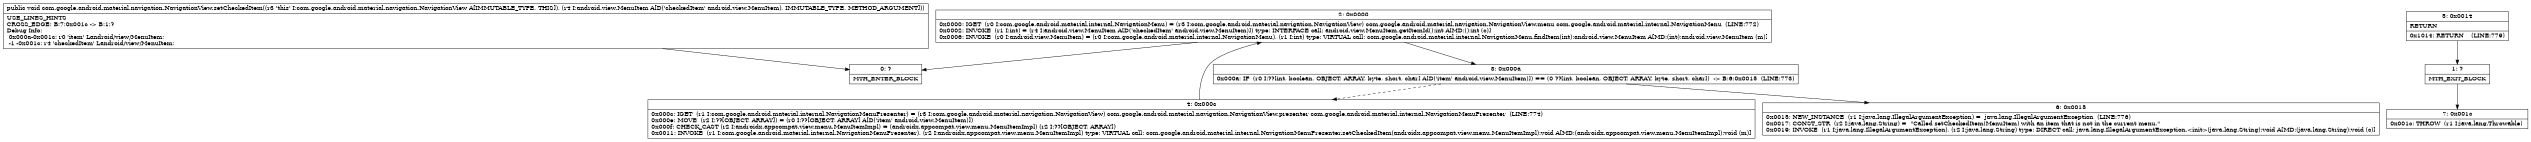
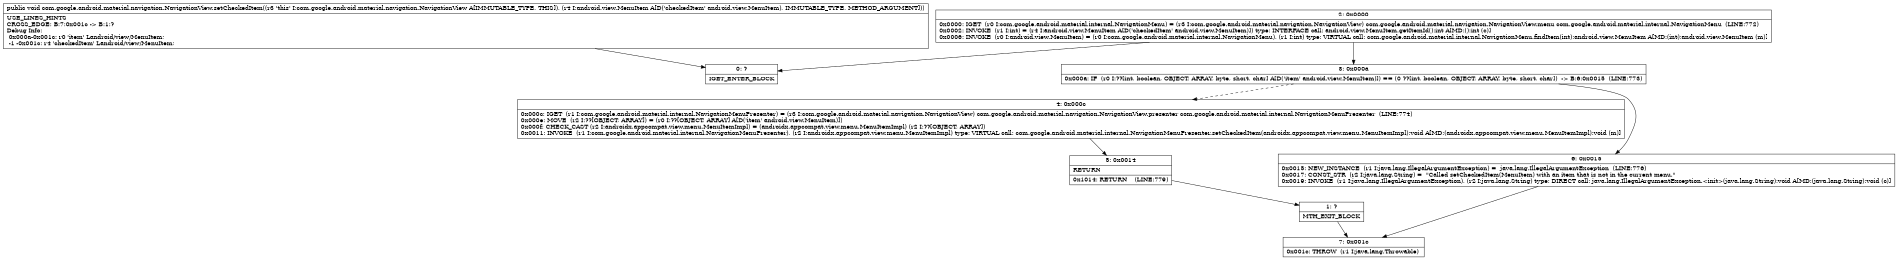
(1215, 59) -> (1097, 145)
(886, 79) -> (742, 79)
none -> (1462, 211)
